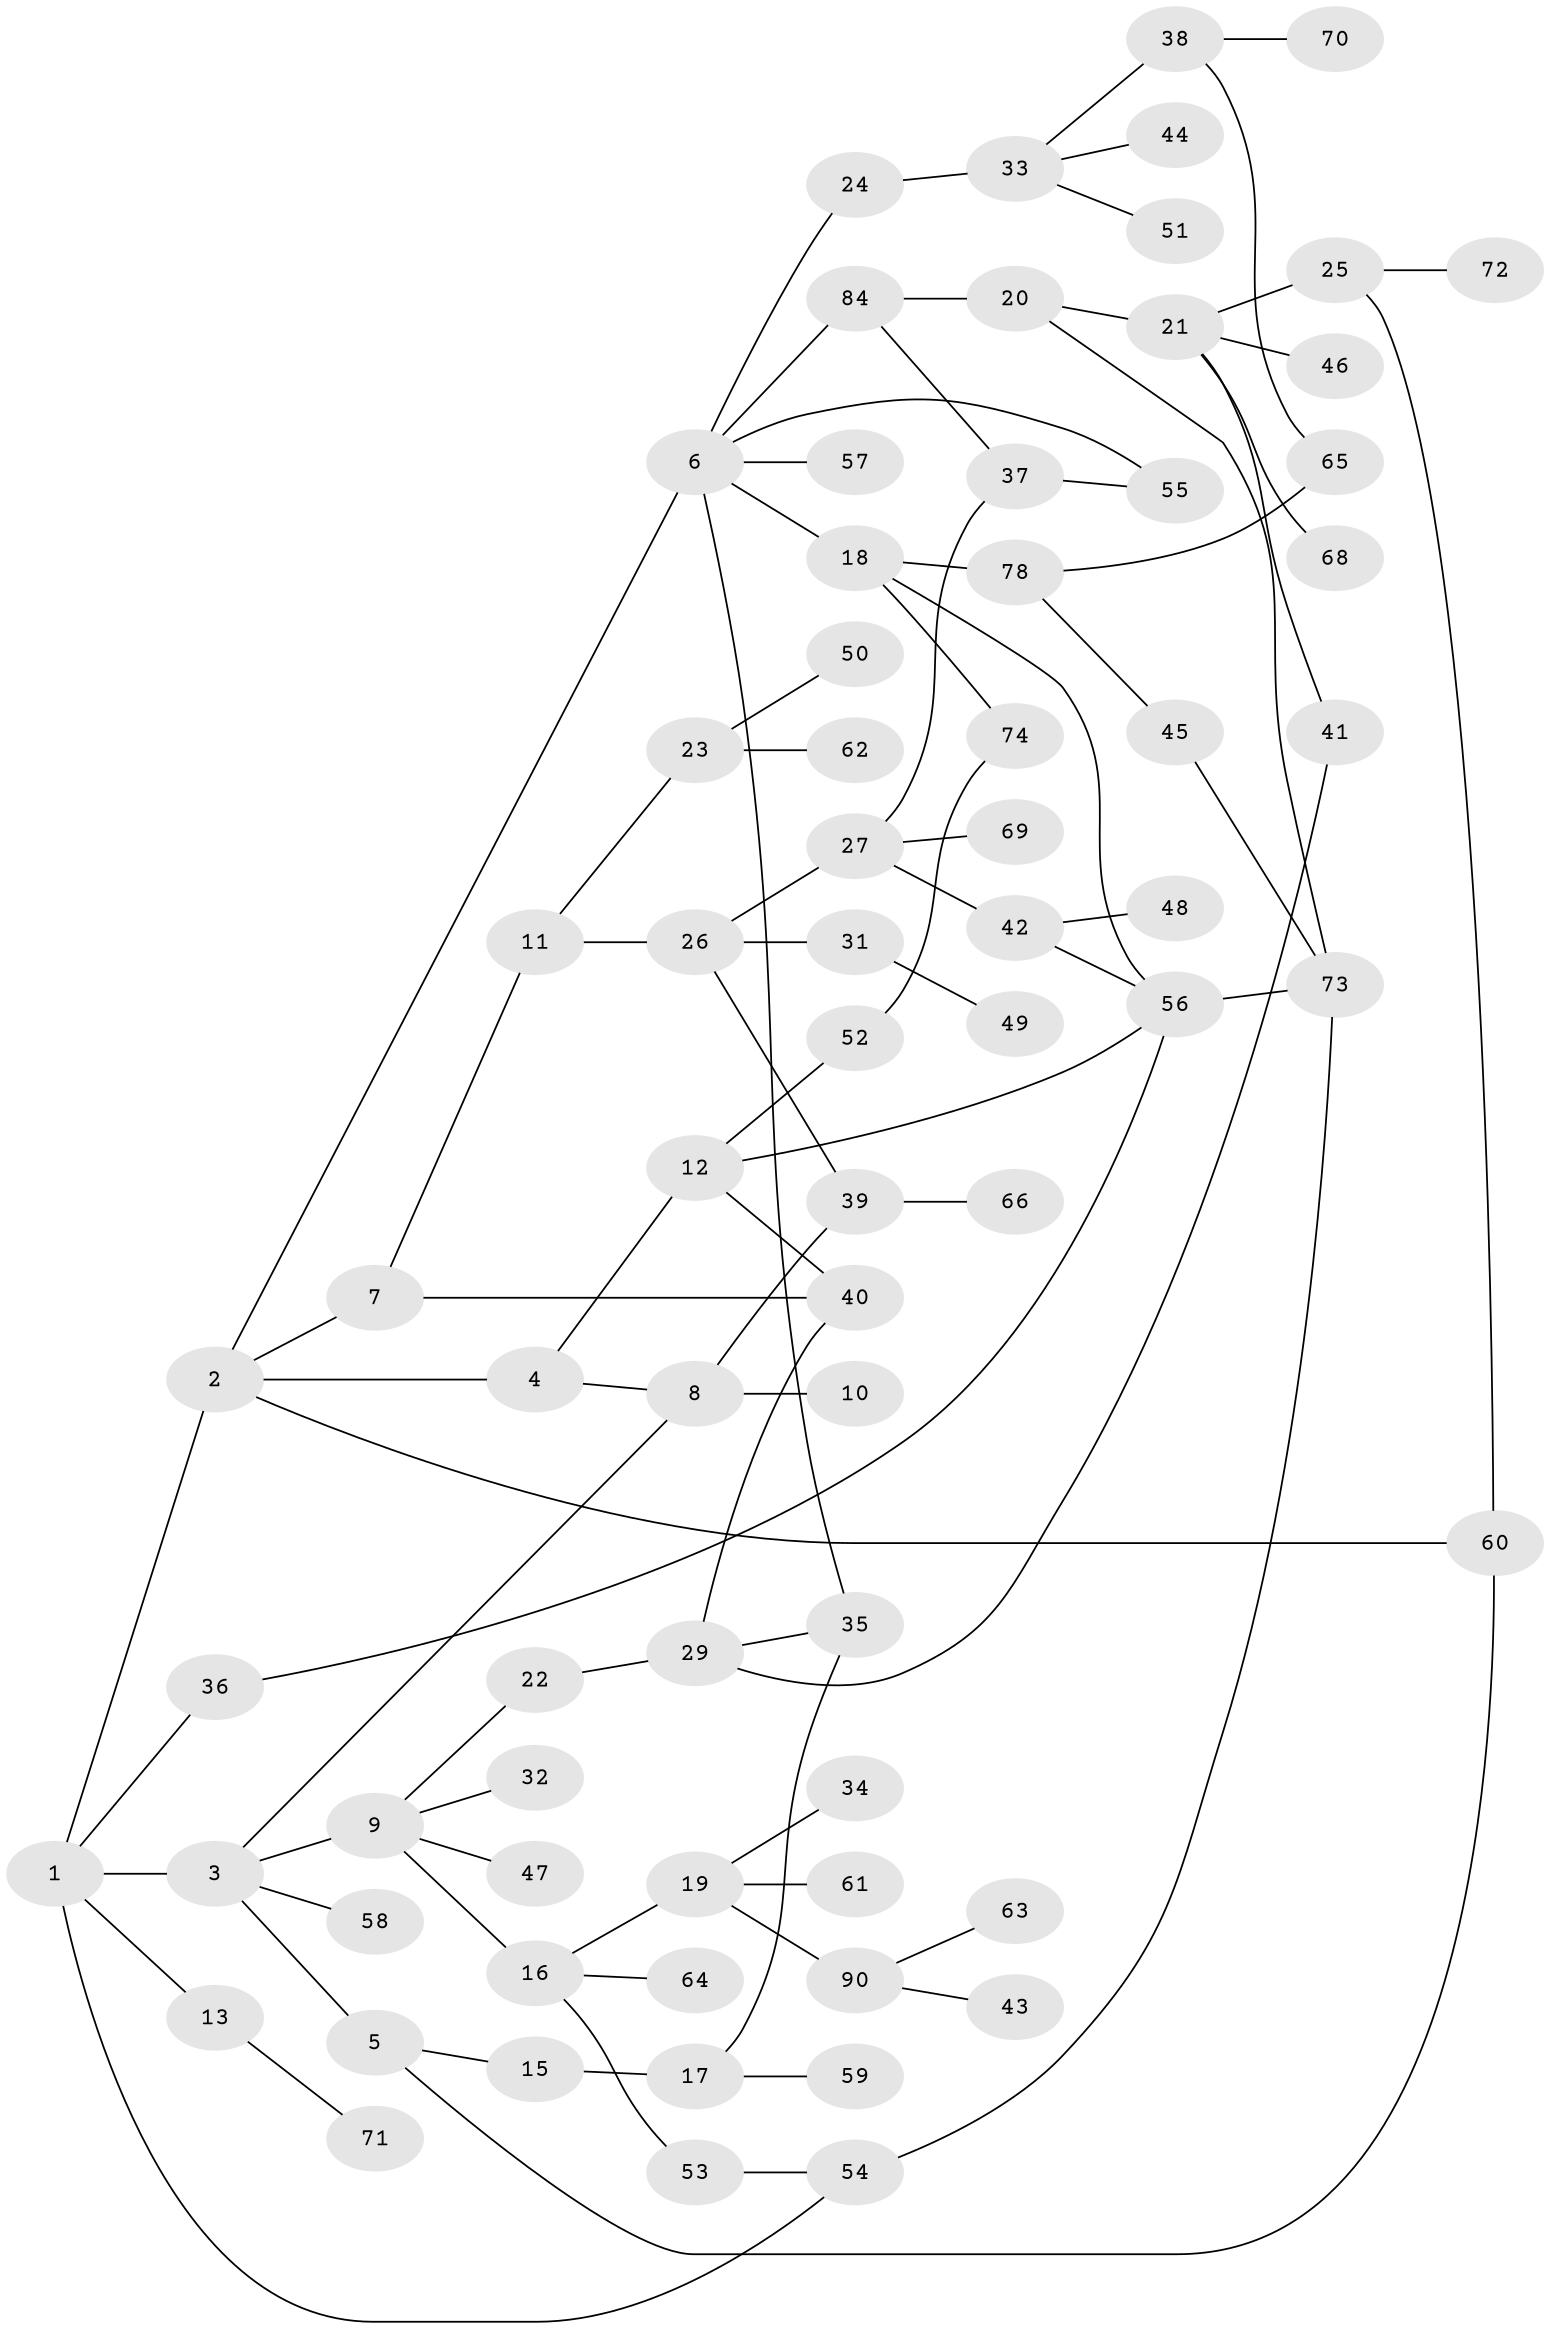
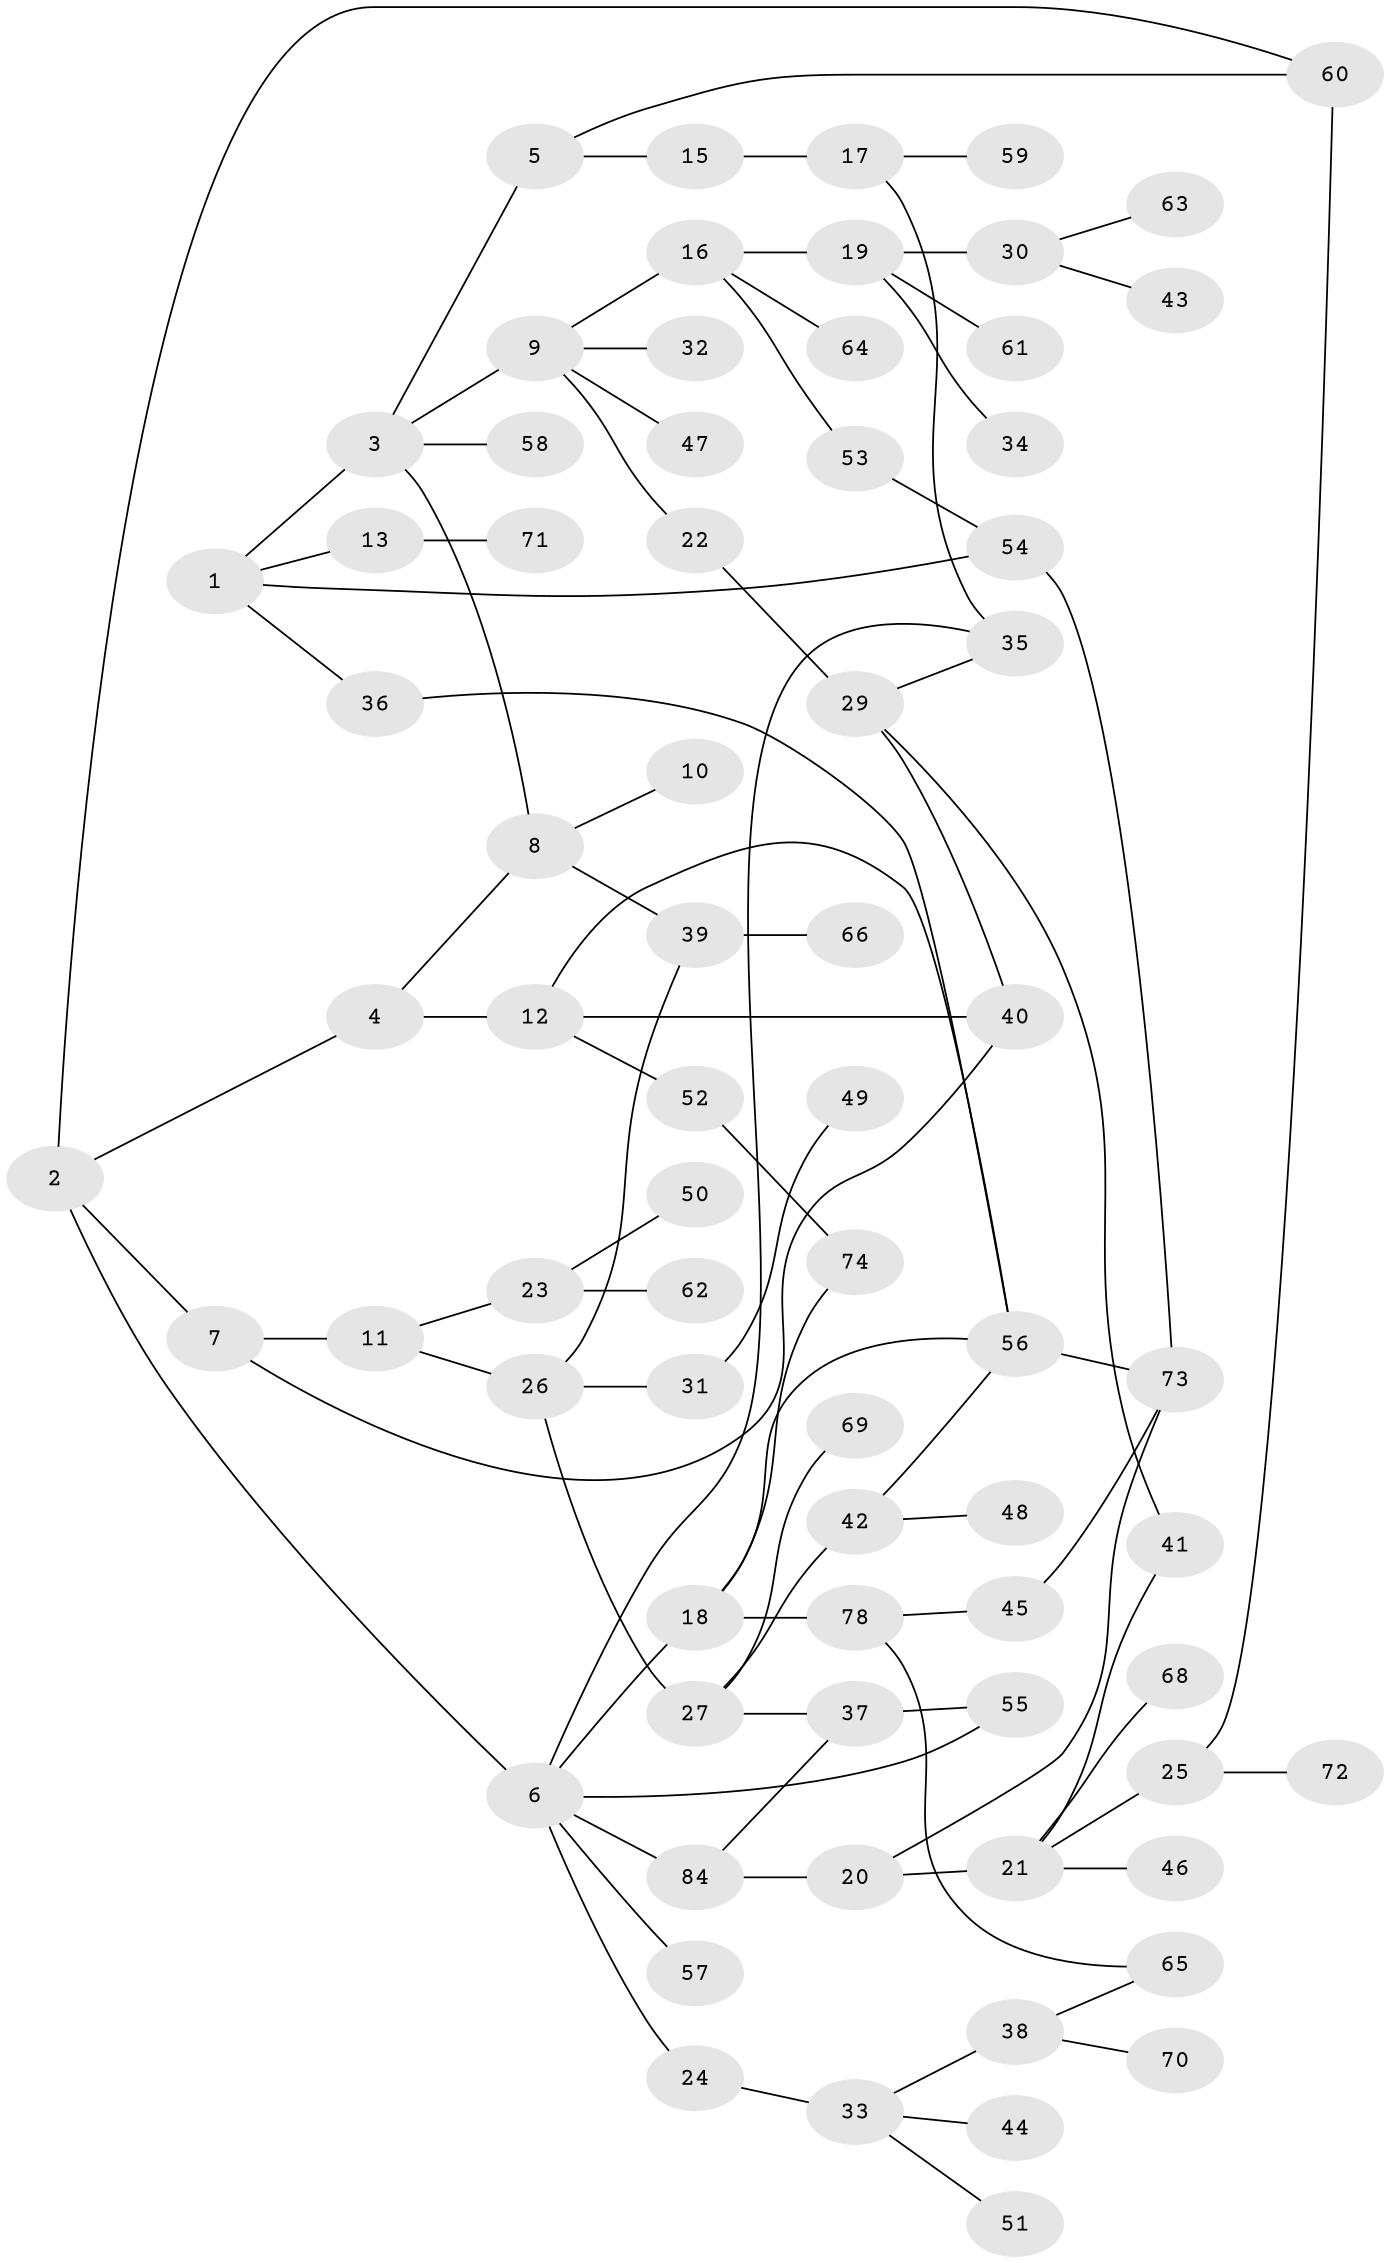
(135, 1627) -> none
(855, 1980) -> (1015, 252)
